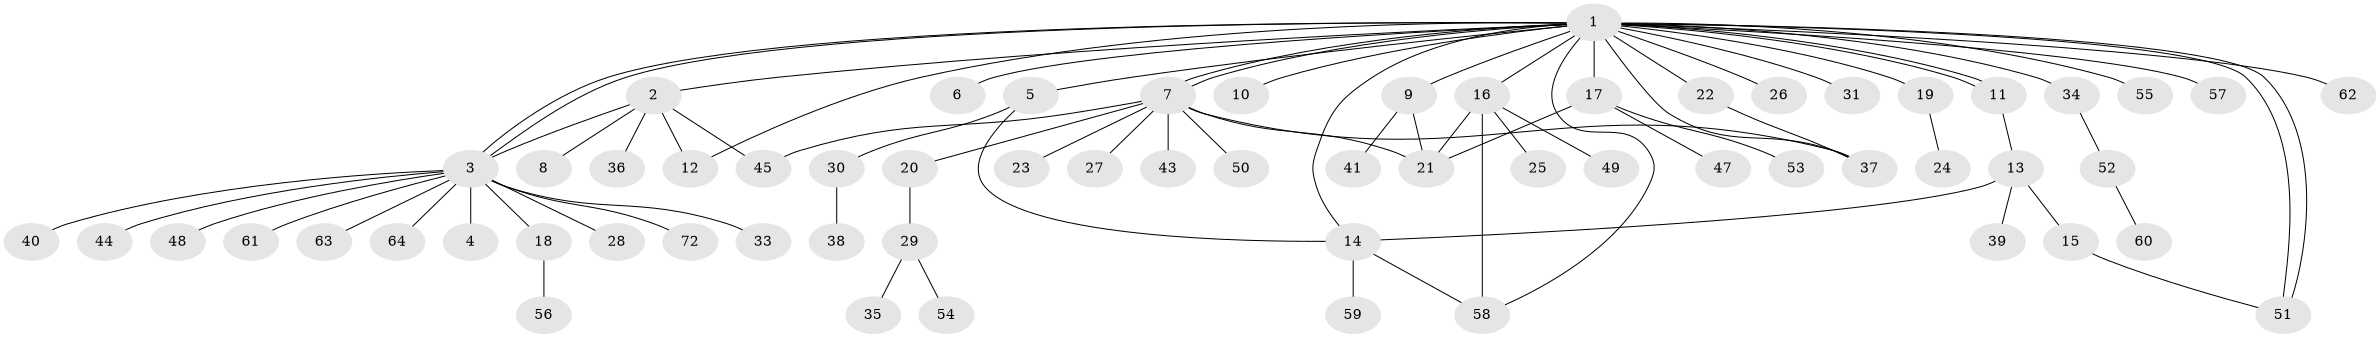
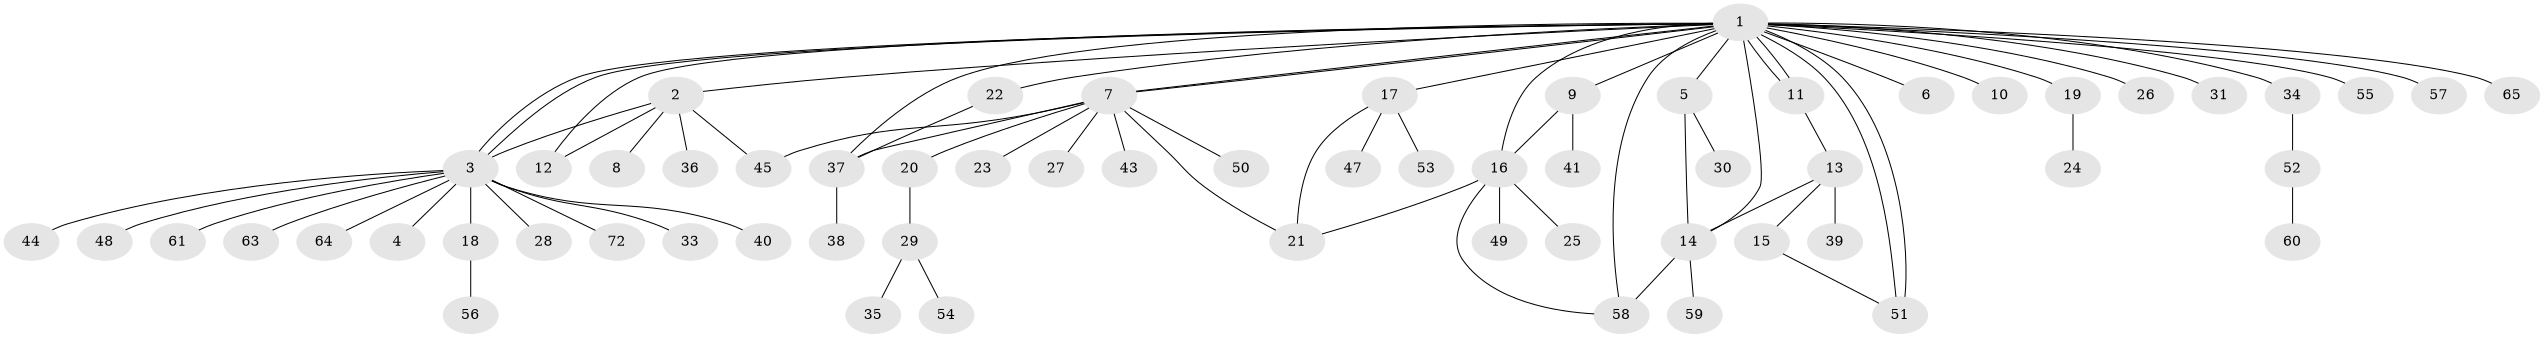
(2348, 96) -> (2512, 96)
(1418, 132) -> (1536, 132)
(837, 205) -> (837, 205)
